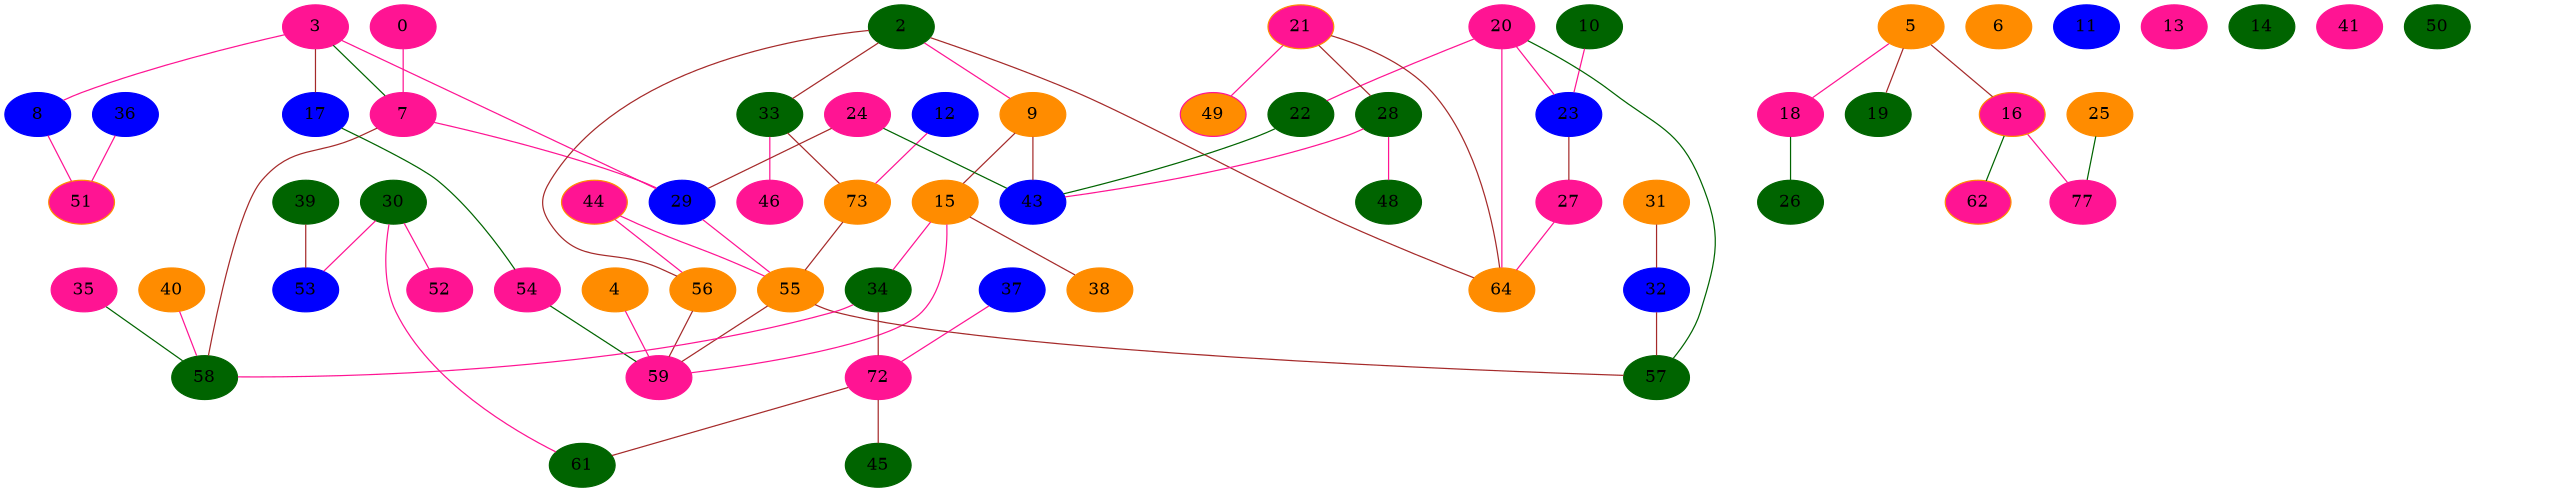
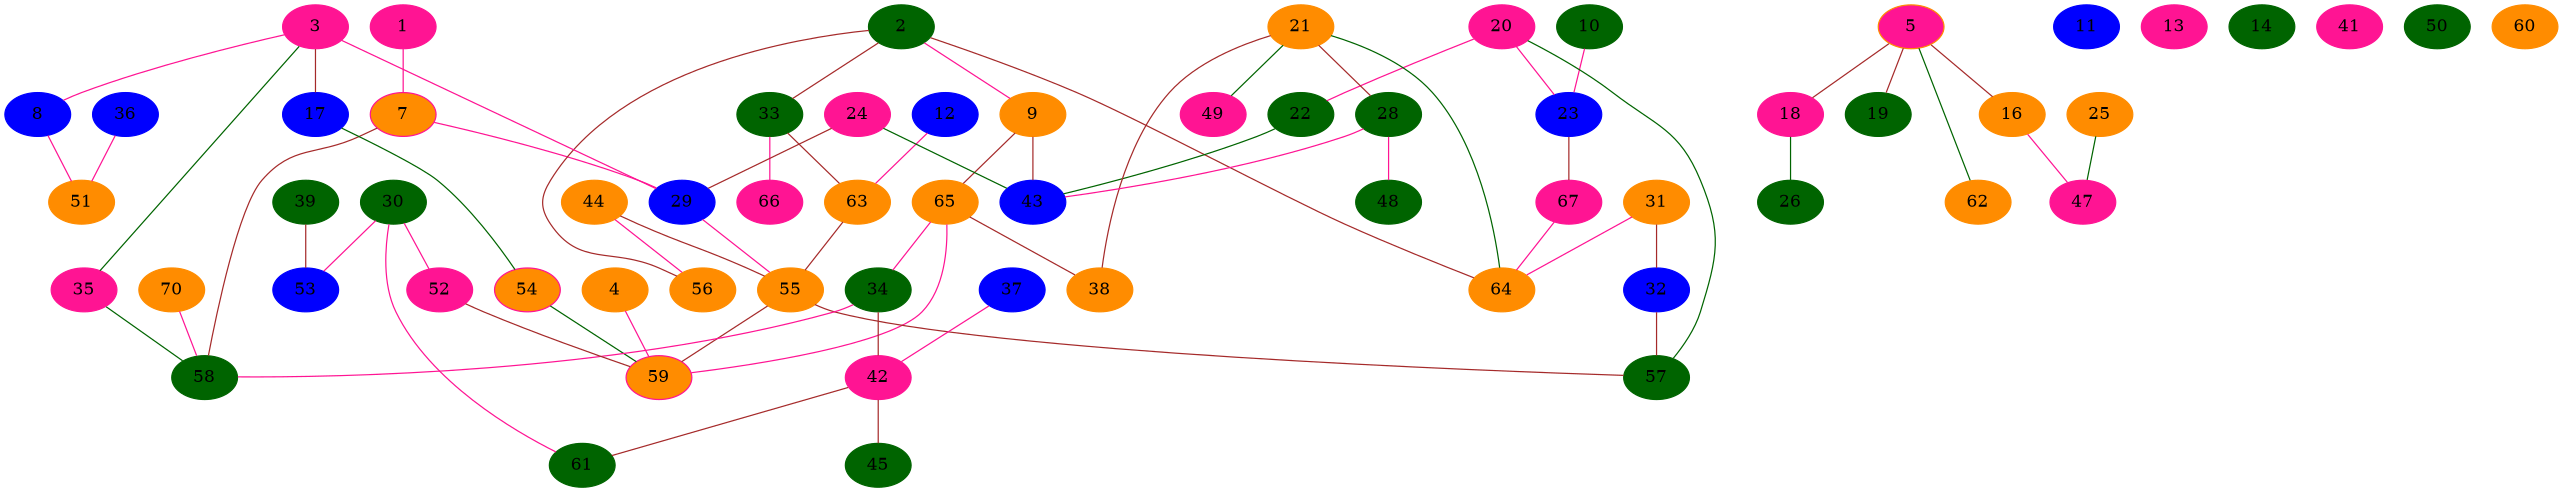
(403, 27) -> (403, 27)
(1301, 27) -> (1301, 27)
(1911, 27) -> (1911, 27)
(1999, 27) -> none
none -> (2525, 27)
(359, 71) -> (200, 159)
(1257, 71) -> (1257, 71)
(1851, 71) -> (1851, 71)
(403, 114) -> (403, 114)
(1213, 114) -> (1213, 114)
(2012, 114) -> (2012, 114)
none -> (1152, 115)
(1453, 122) -> (1453, 122)
(1502, 158) -> (1579, 246)
(1995, 158) -> (1945, 114)
(82, 202) -> (82, 202)
(594, 202) -> (594, 202)
(770, 202) -> (770, 202)
(858, 202) -> (858, 202)
(945, 202) -> (945, 202)
(1569, 202) -> (1569, 202)
(1978, 202) -> (1978, 202)
(2083, 202) -> (2083, 202)
(692, 246) -> (692, 246)
(172, 290) -> (172, 290)
(527, 290) -> (527, 290)
(681, 334) -> (547, 337)
(659, 378) -> (659, 378)
(878, 378) -> (878, 378)
